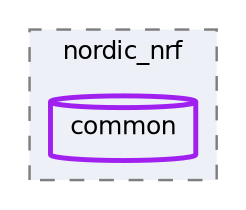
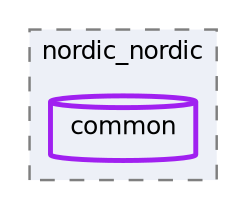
(123, 53) -> (123, 53)
